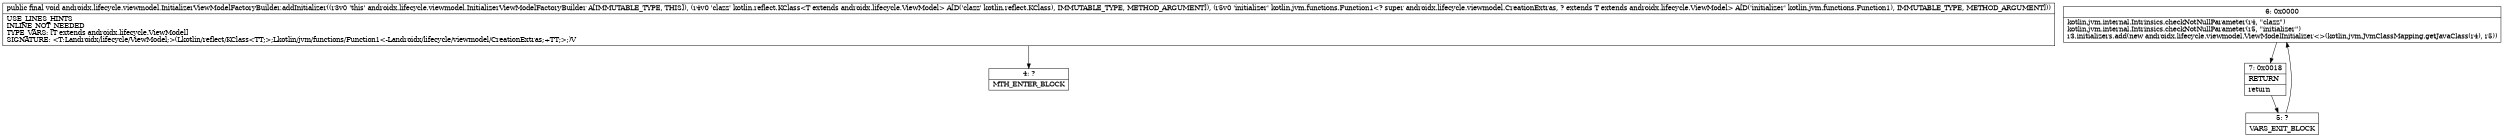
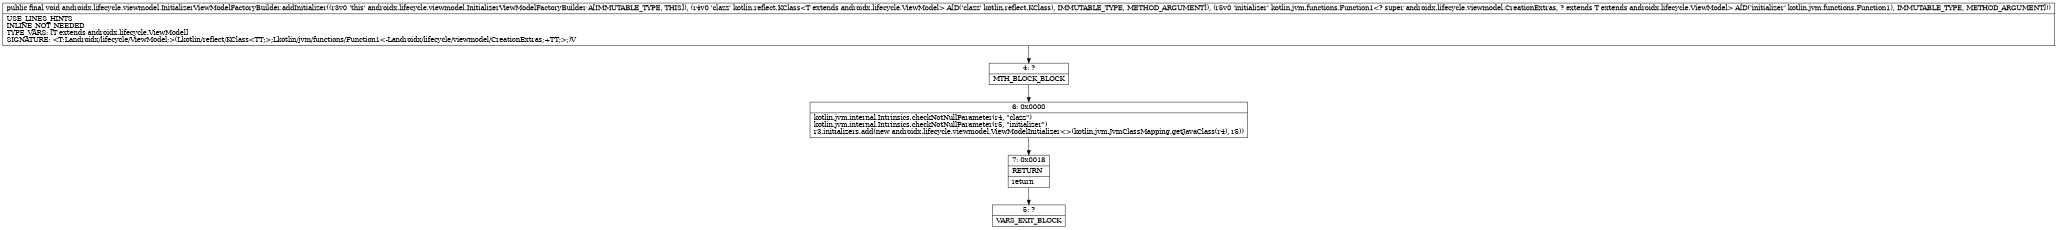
(2292, 80) -> (1029, 91)
(1029, 84) -> (1029, 79)
